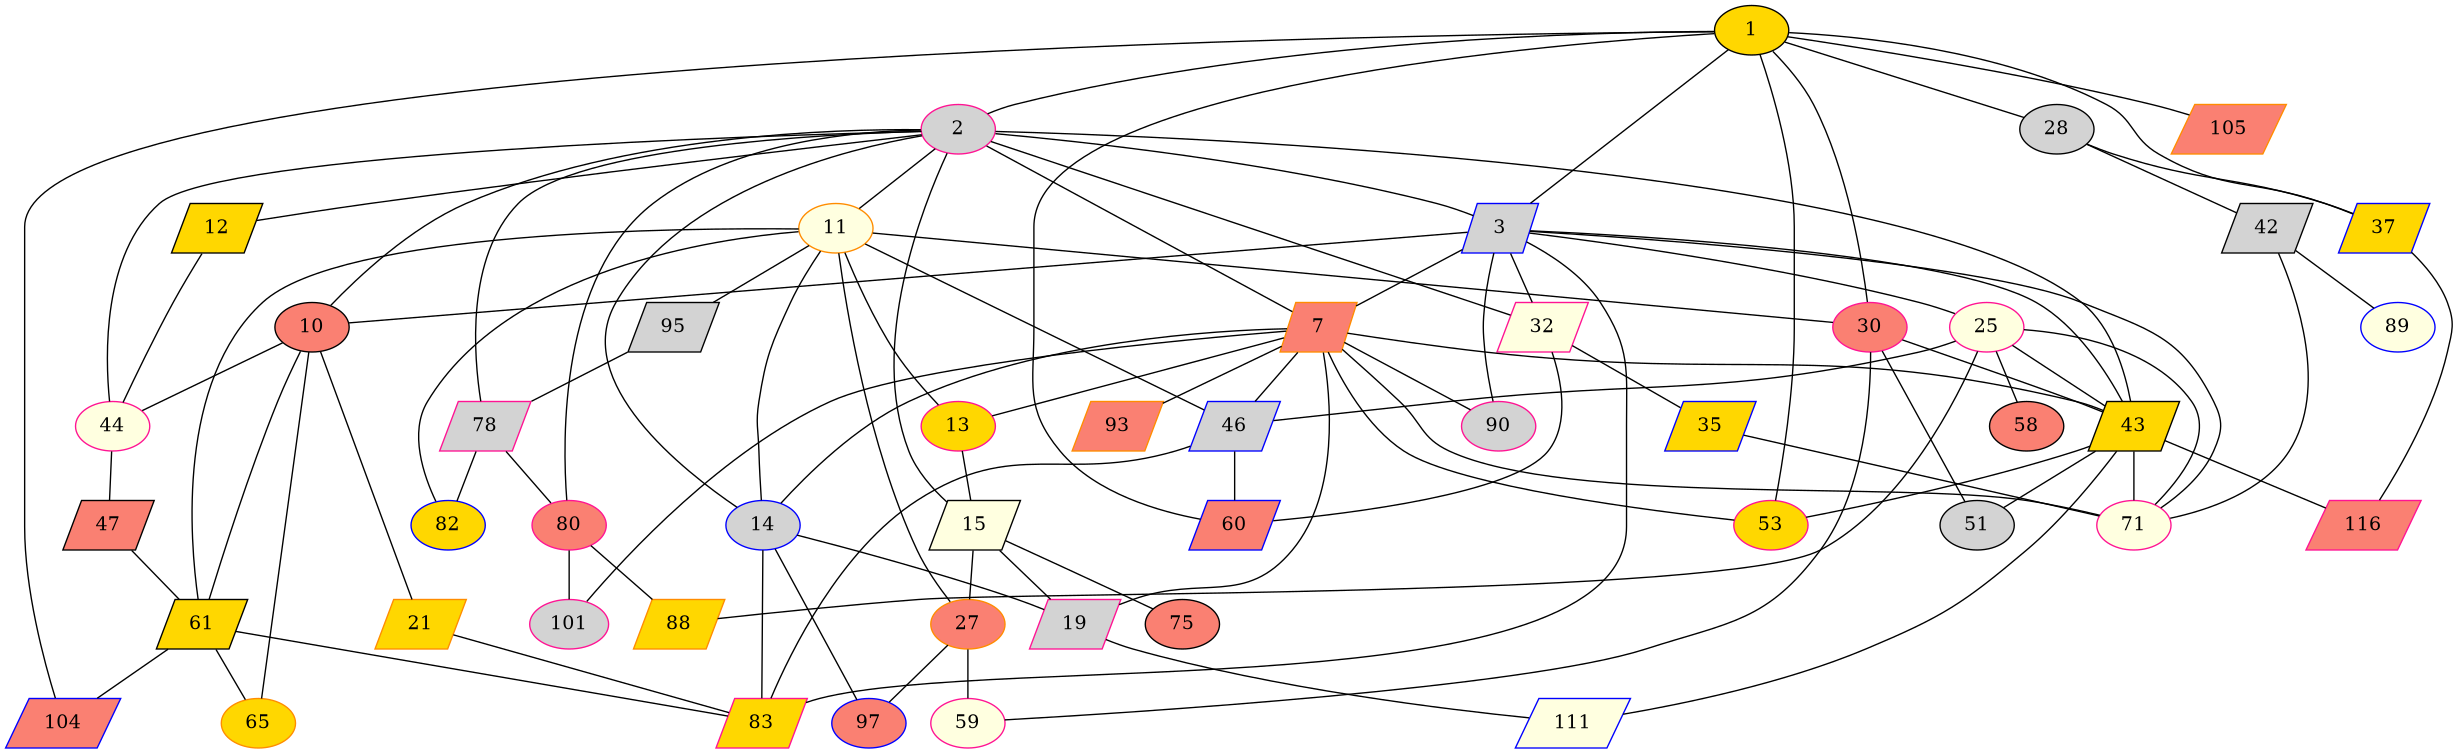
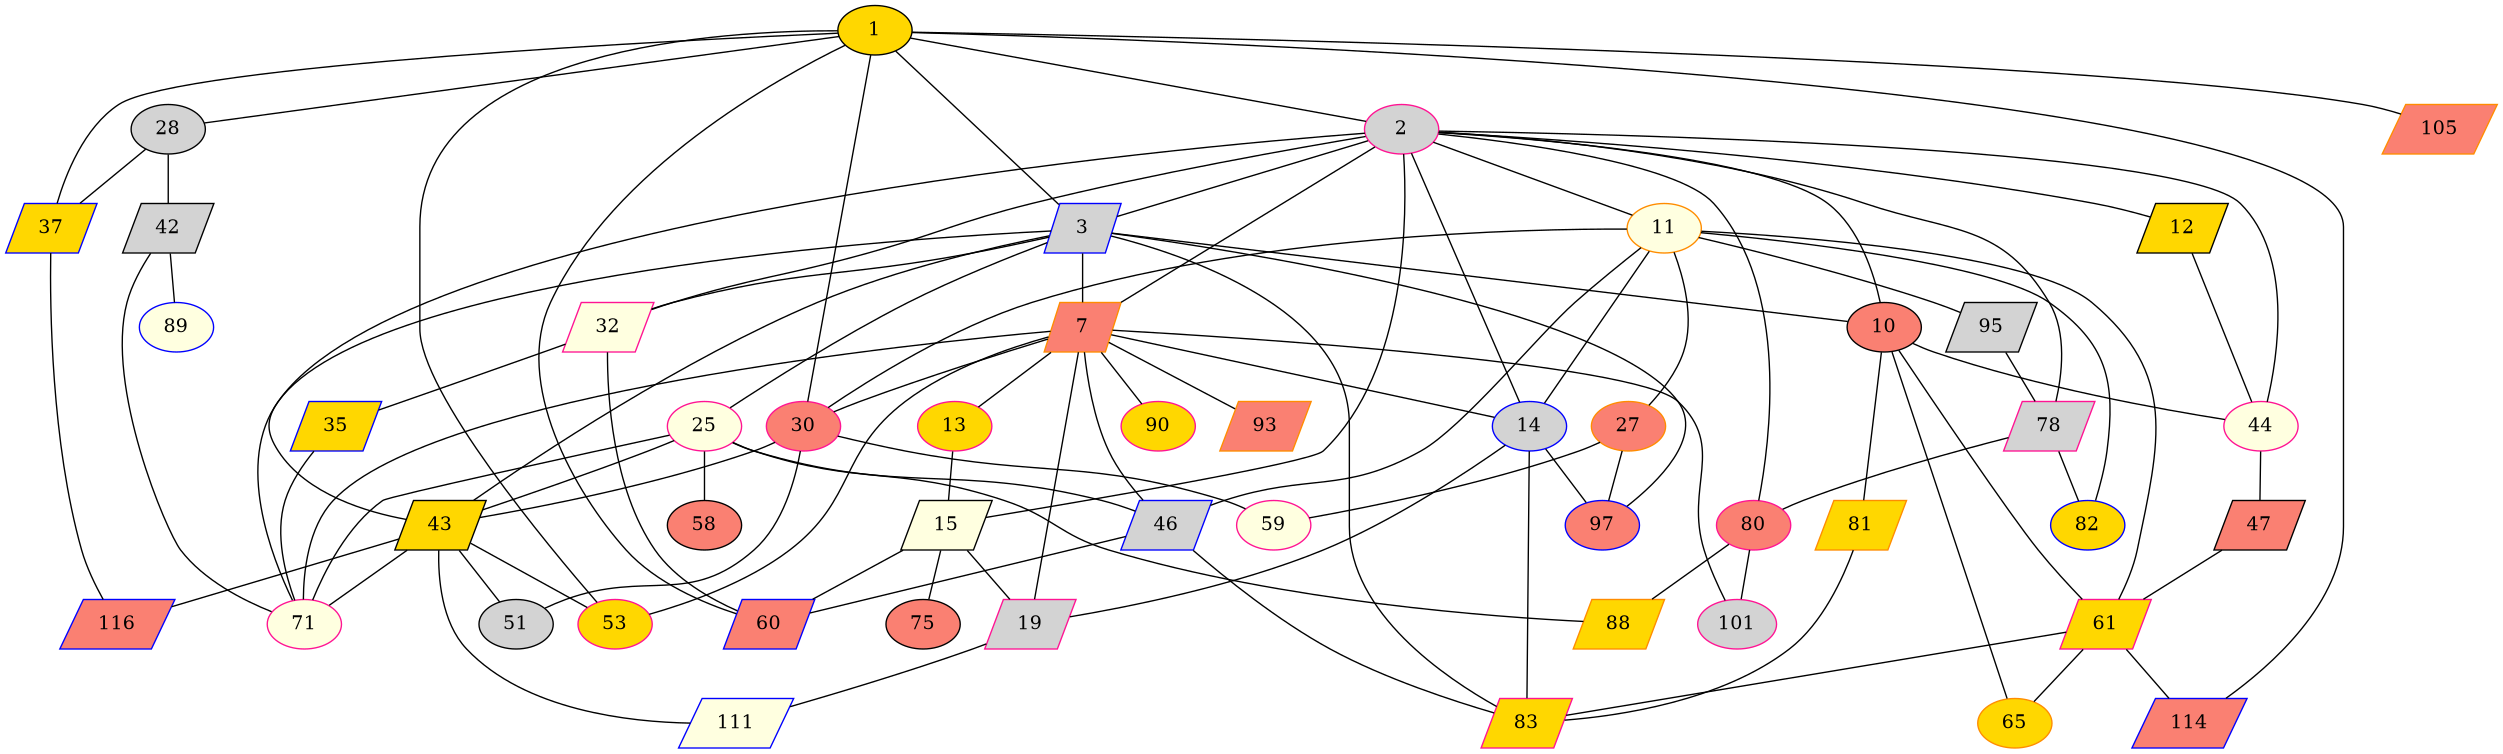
(1483, 327) -> (1450, 298)
(884, 334) -> none
(1727, 364) -> (924, 379)
(1499, 426) -> (1158, 426)
(2363, 525) -> (117, 624)
(971, 575) -> (858, 575)
(202, 624) -> (2106, 624)
(421, 624) -> (1861, 525)
(63, 723) -> (2190, 723)
